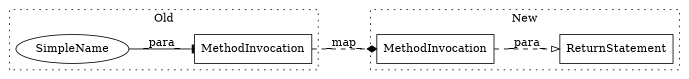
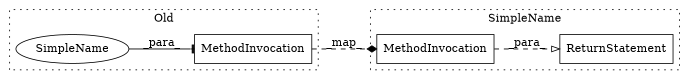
(525, 19) -> (525, 19)
